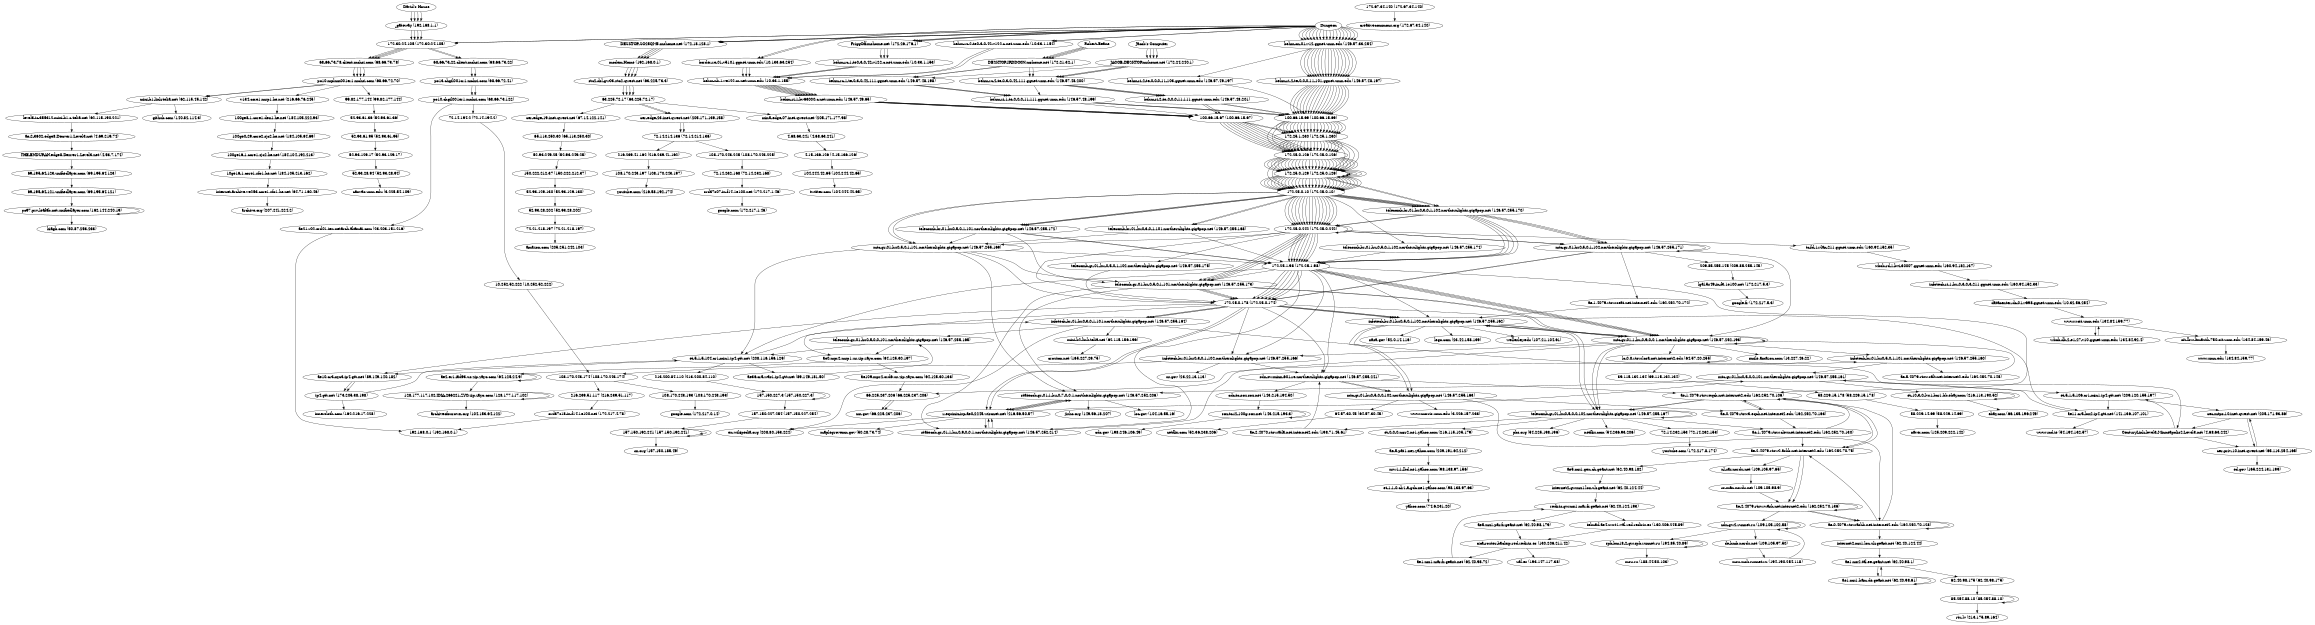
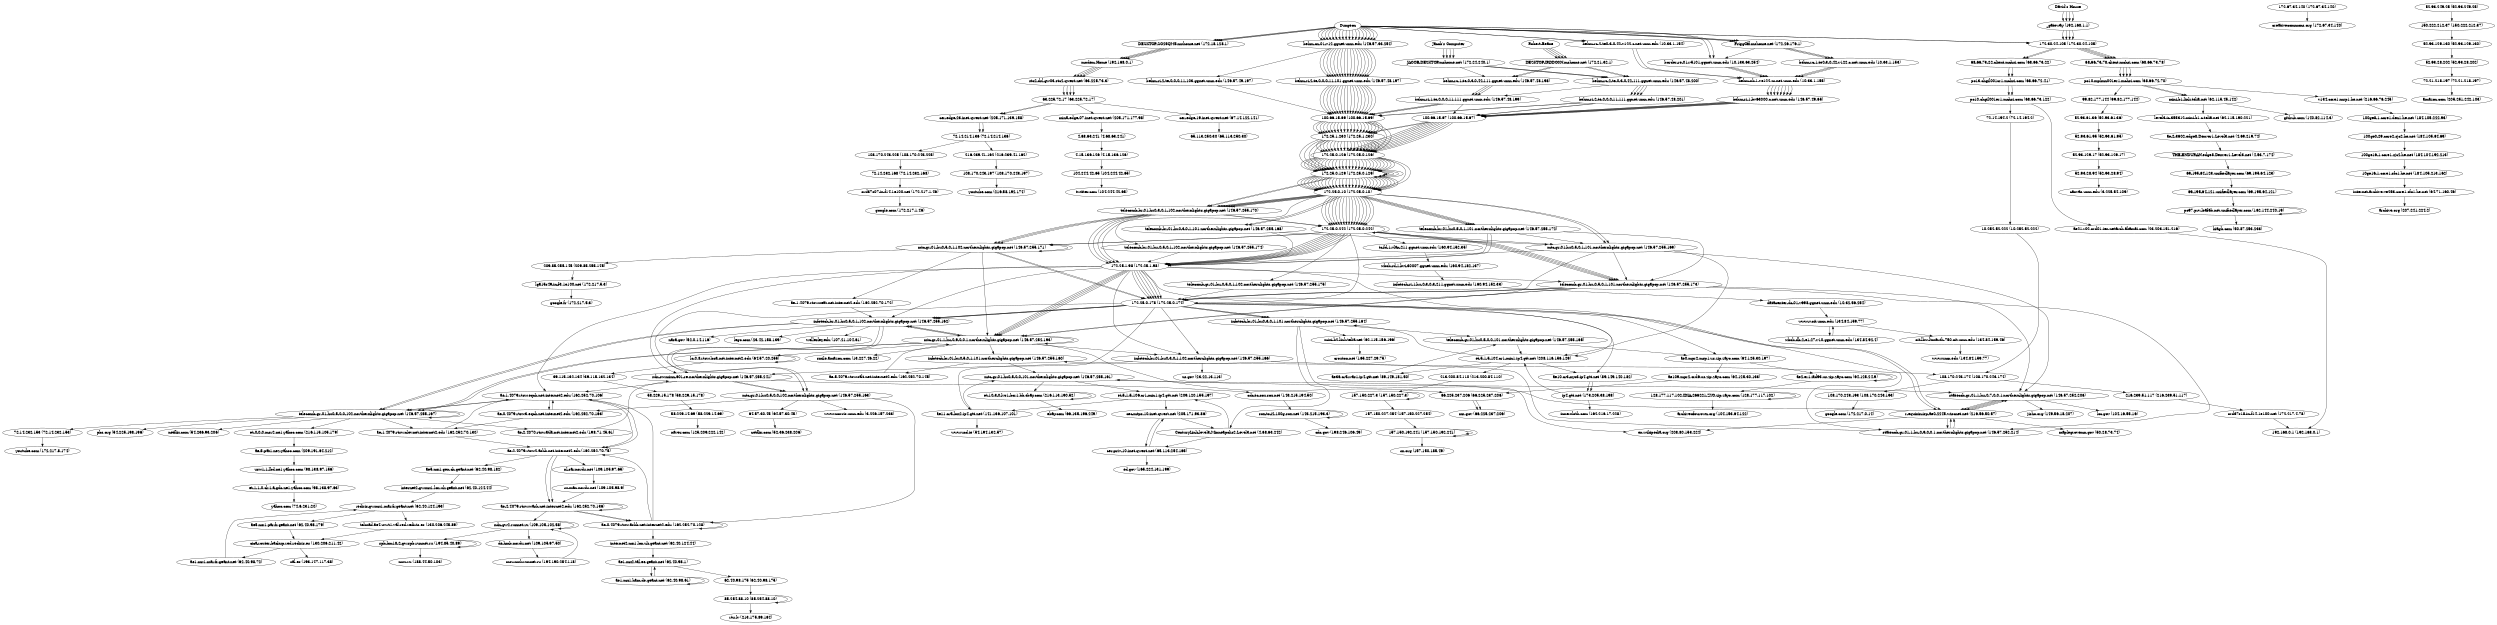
none -> (1741, 53)
(561, 145) -> none
